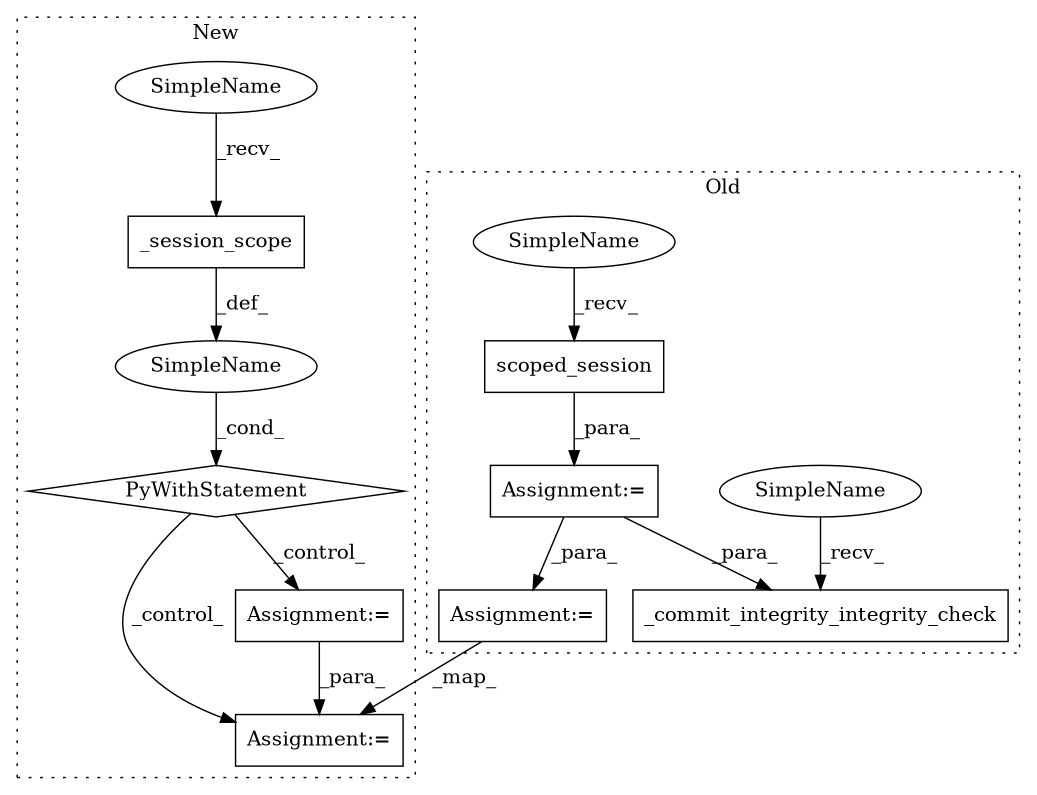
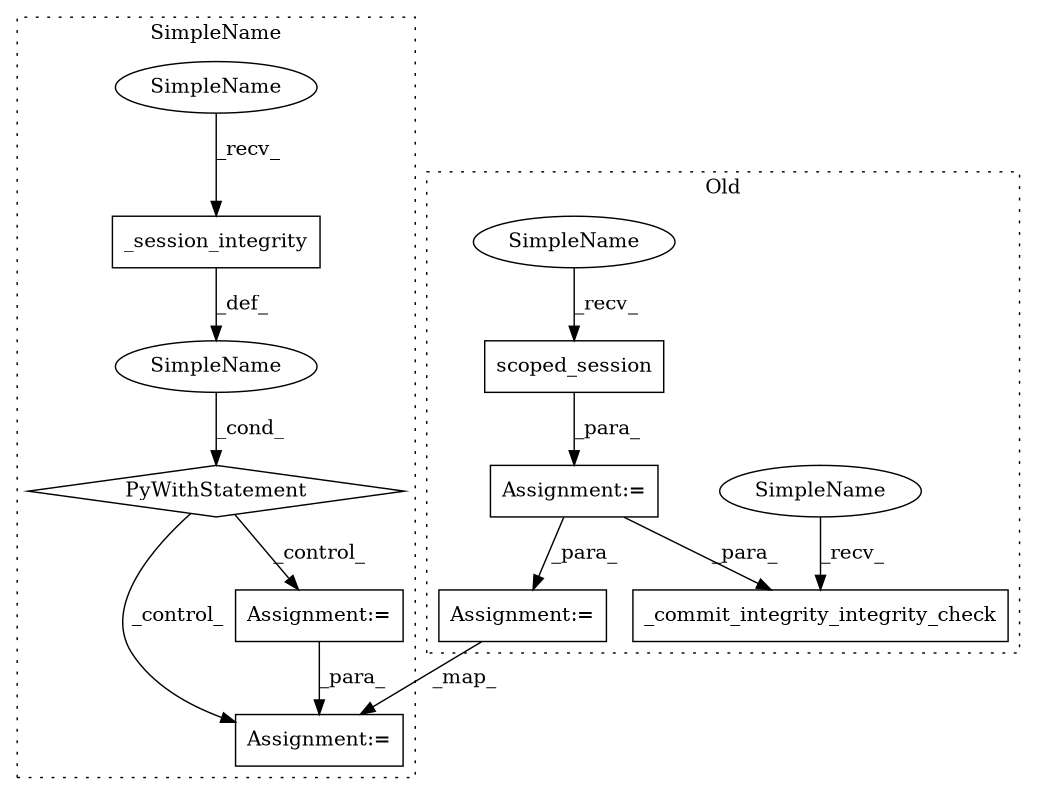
(216, 34) -> (216, 34)
(216, 242) -> (216, 242)
